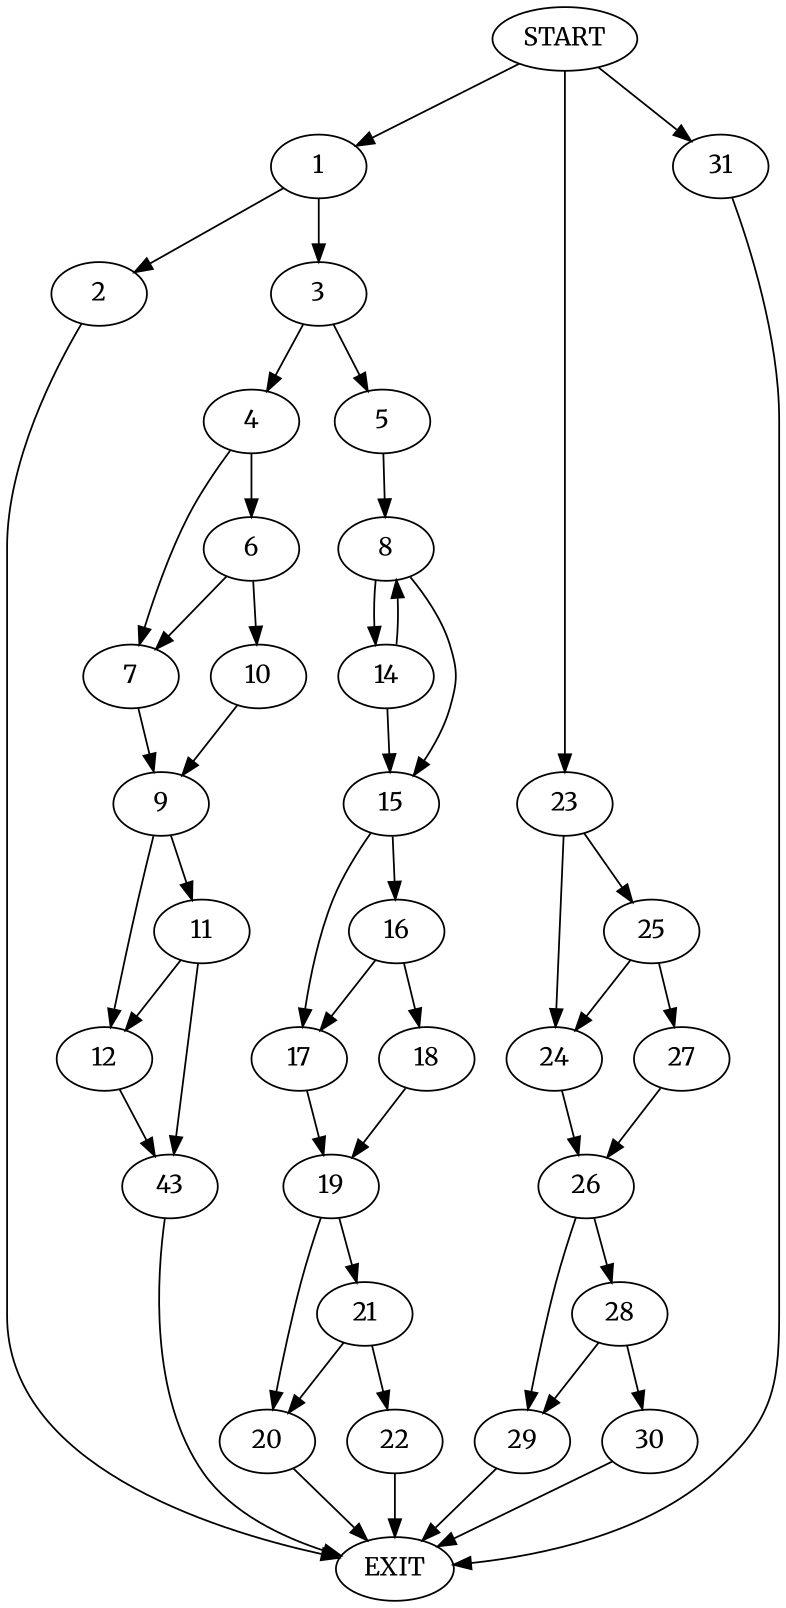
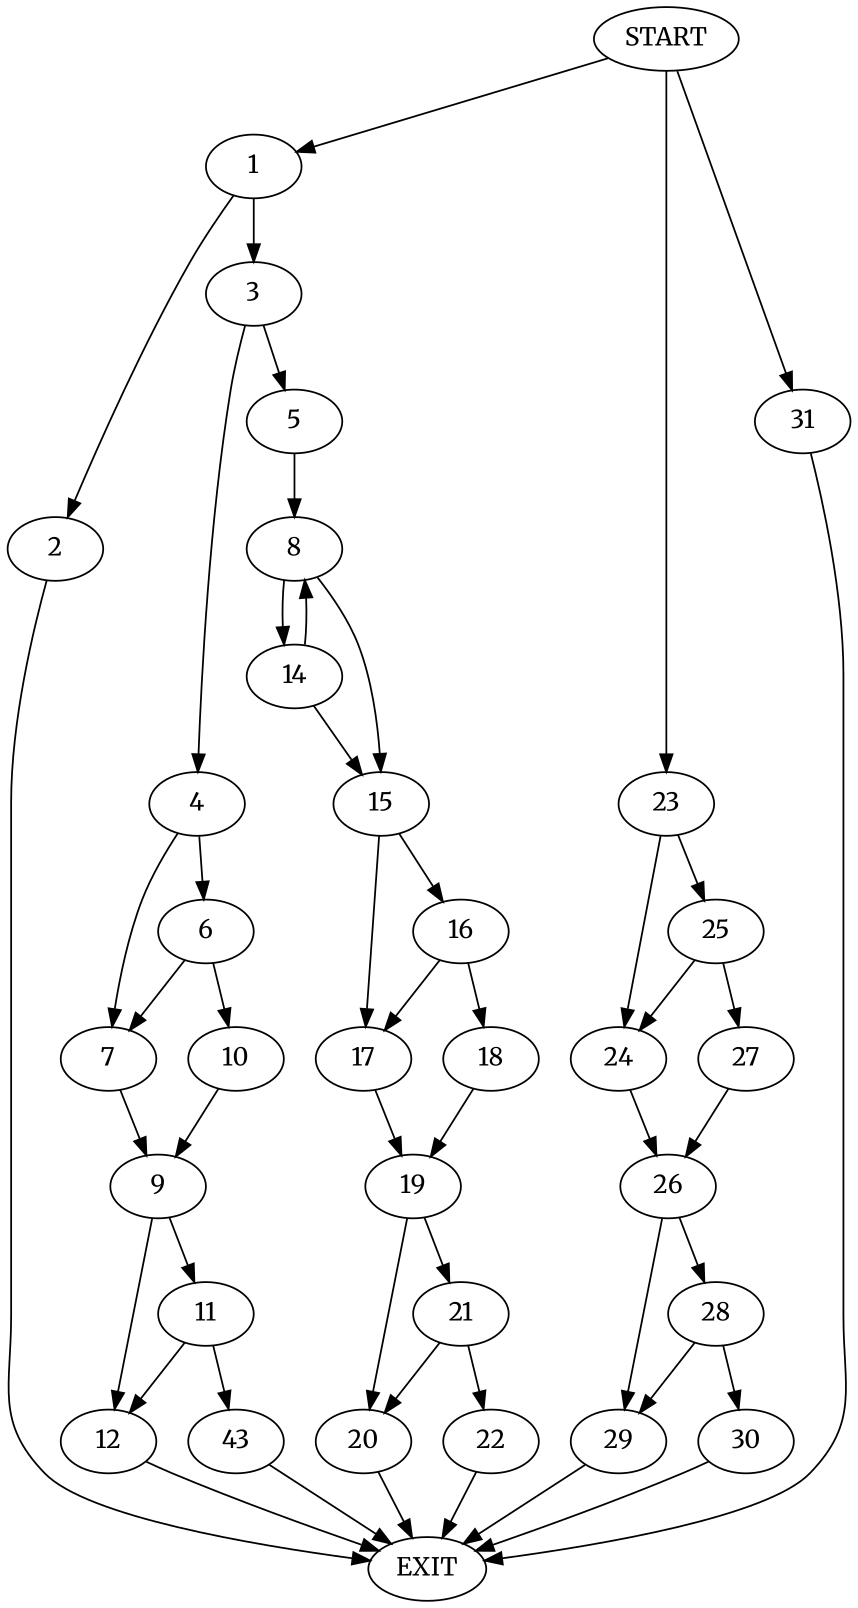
(133, 1115) -> (253, 1505)
